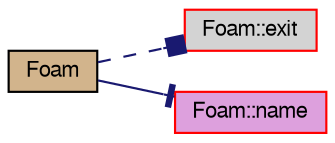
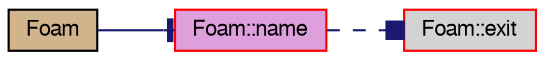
(131, 55) -> (354, 30)
